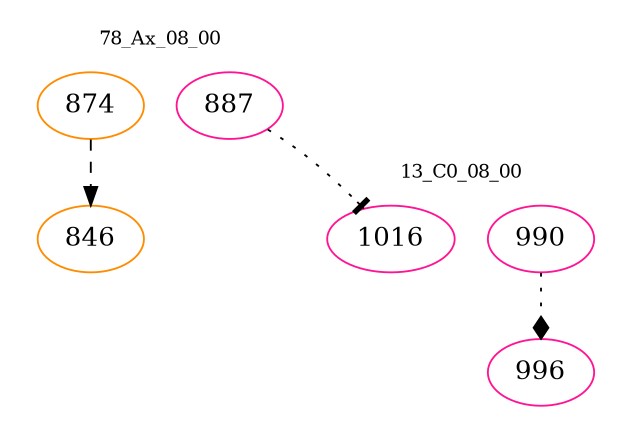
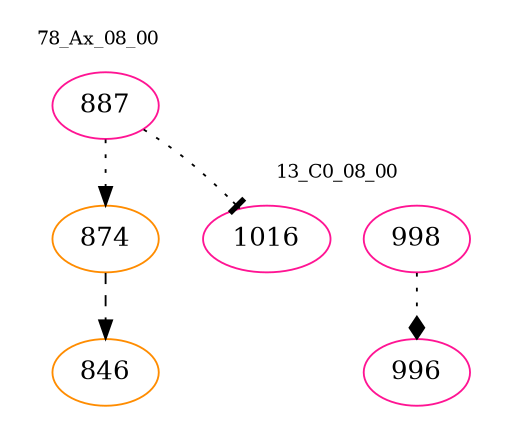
none -> (106, 163)
(541, 239) -> (417, 239)
